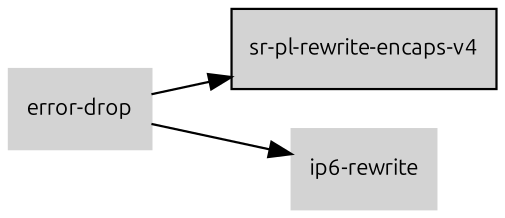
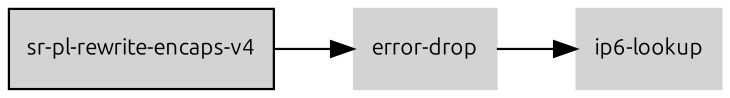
(180, 88) -> (302, 49)
(364, 169) -> (649, 49)
